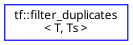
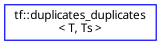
(66, 22) -> (80, 22)
